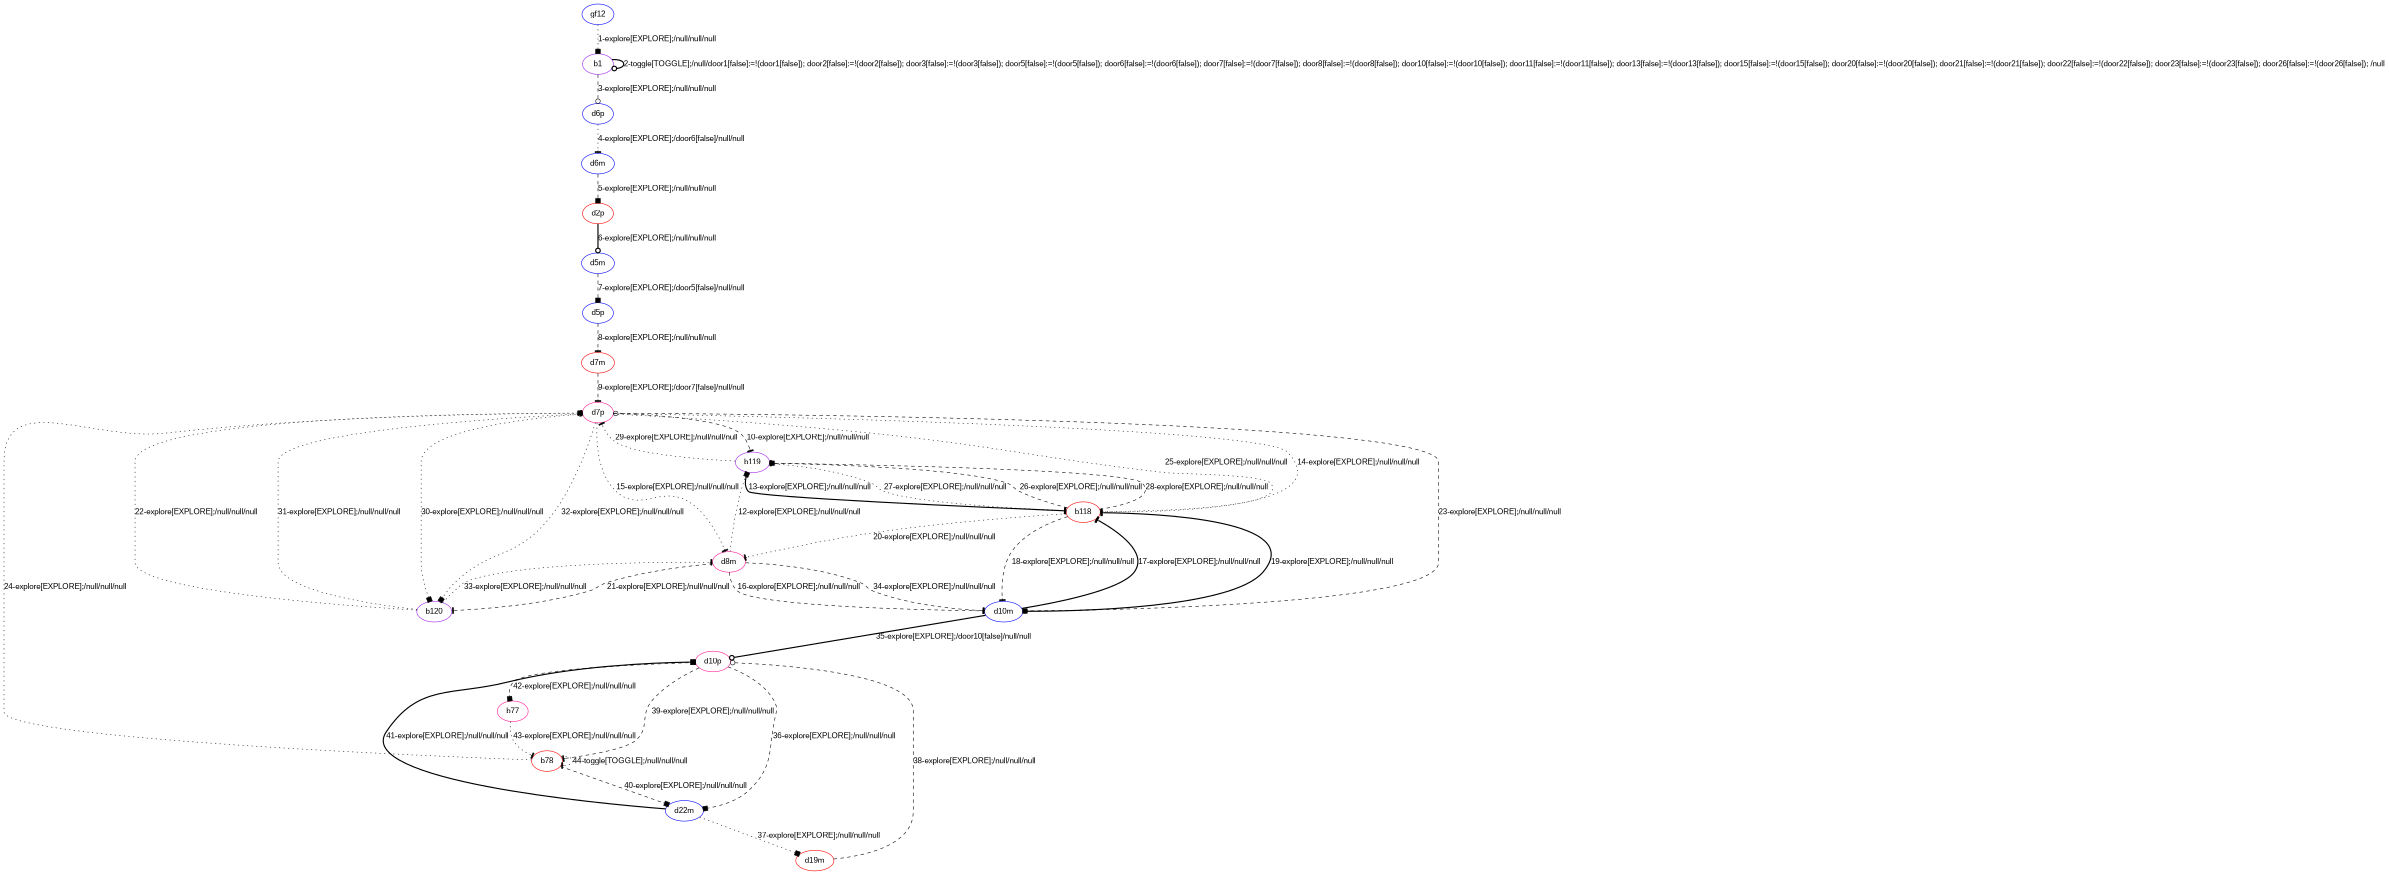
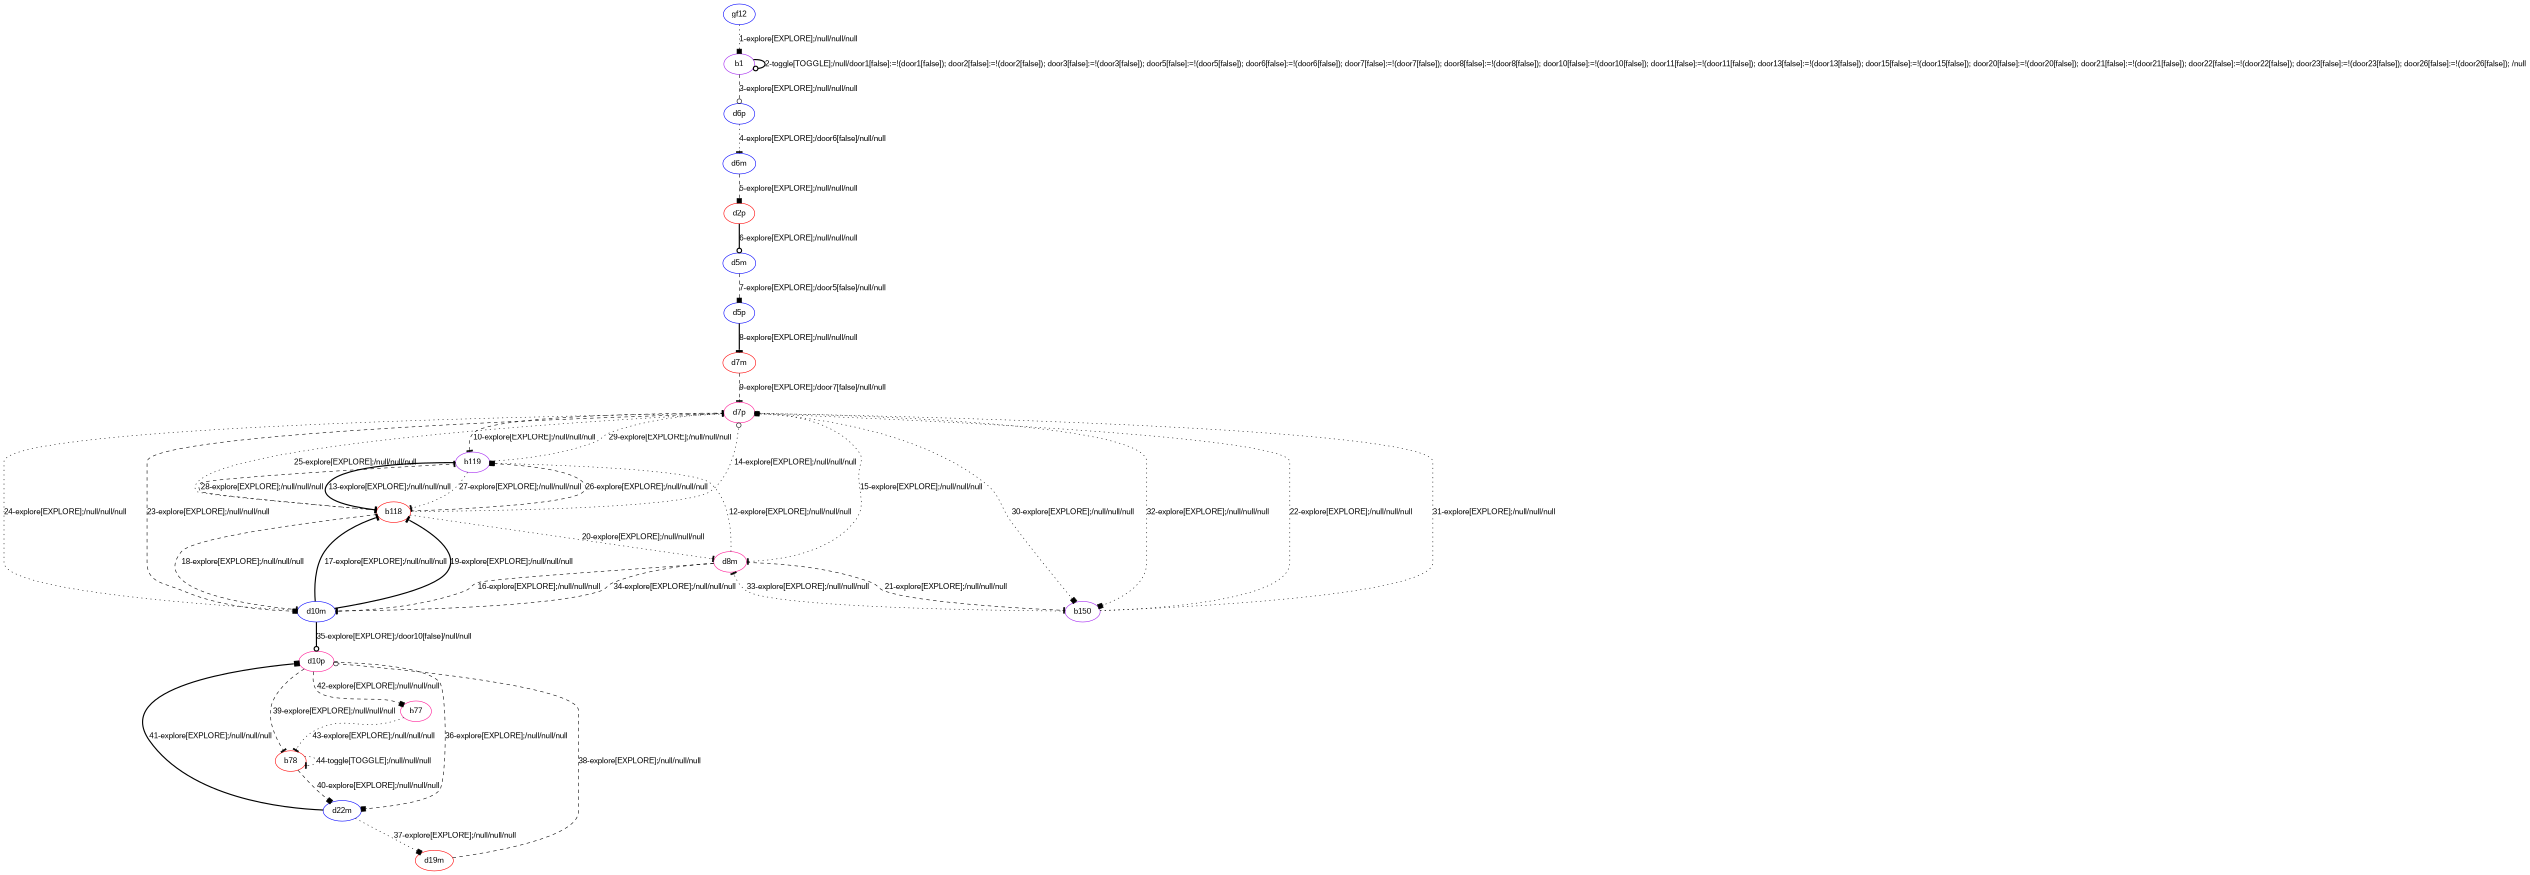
(598, 336) -> (739, 336)
(4, 552) -> (160, 434)
(434, 612) -> (1083, 612)
